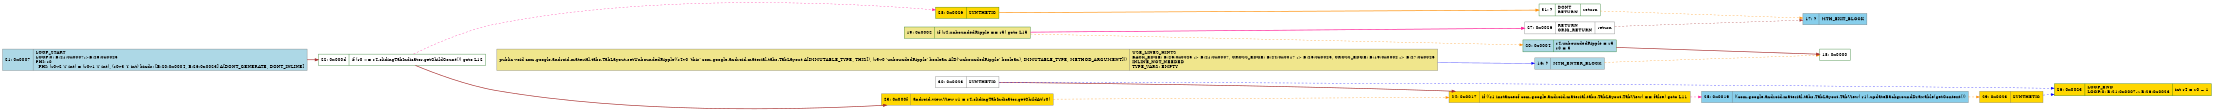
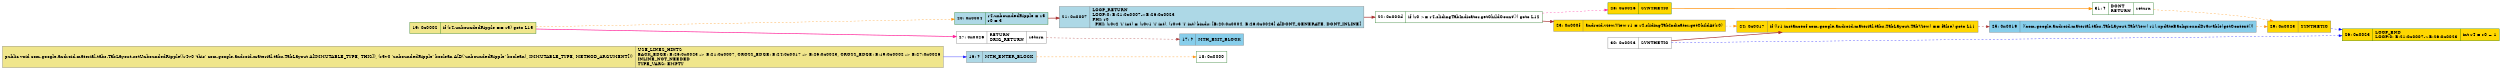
(1700, 14) -> (2212, 13)
(1716, 51) -> (1052, 18)
(51, 53) -> (1110, 10)
(1694, 97) -> (1982, 27)
